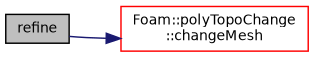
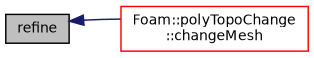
(88, 38) -> (102, 19)
